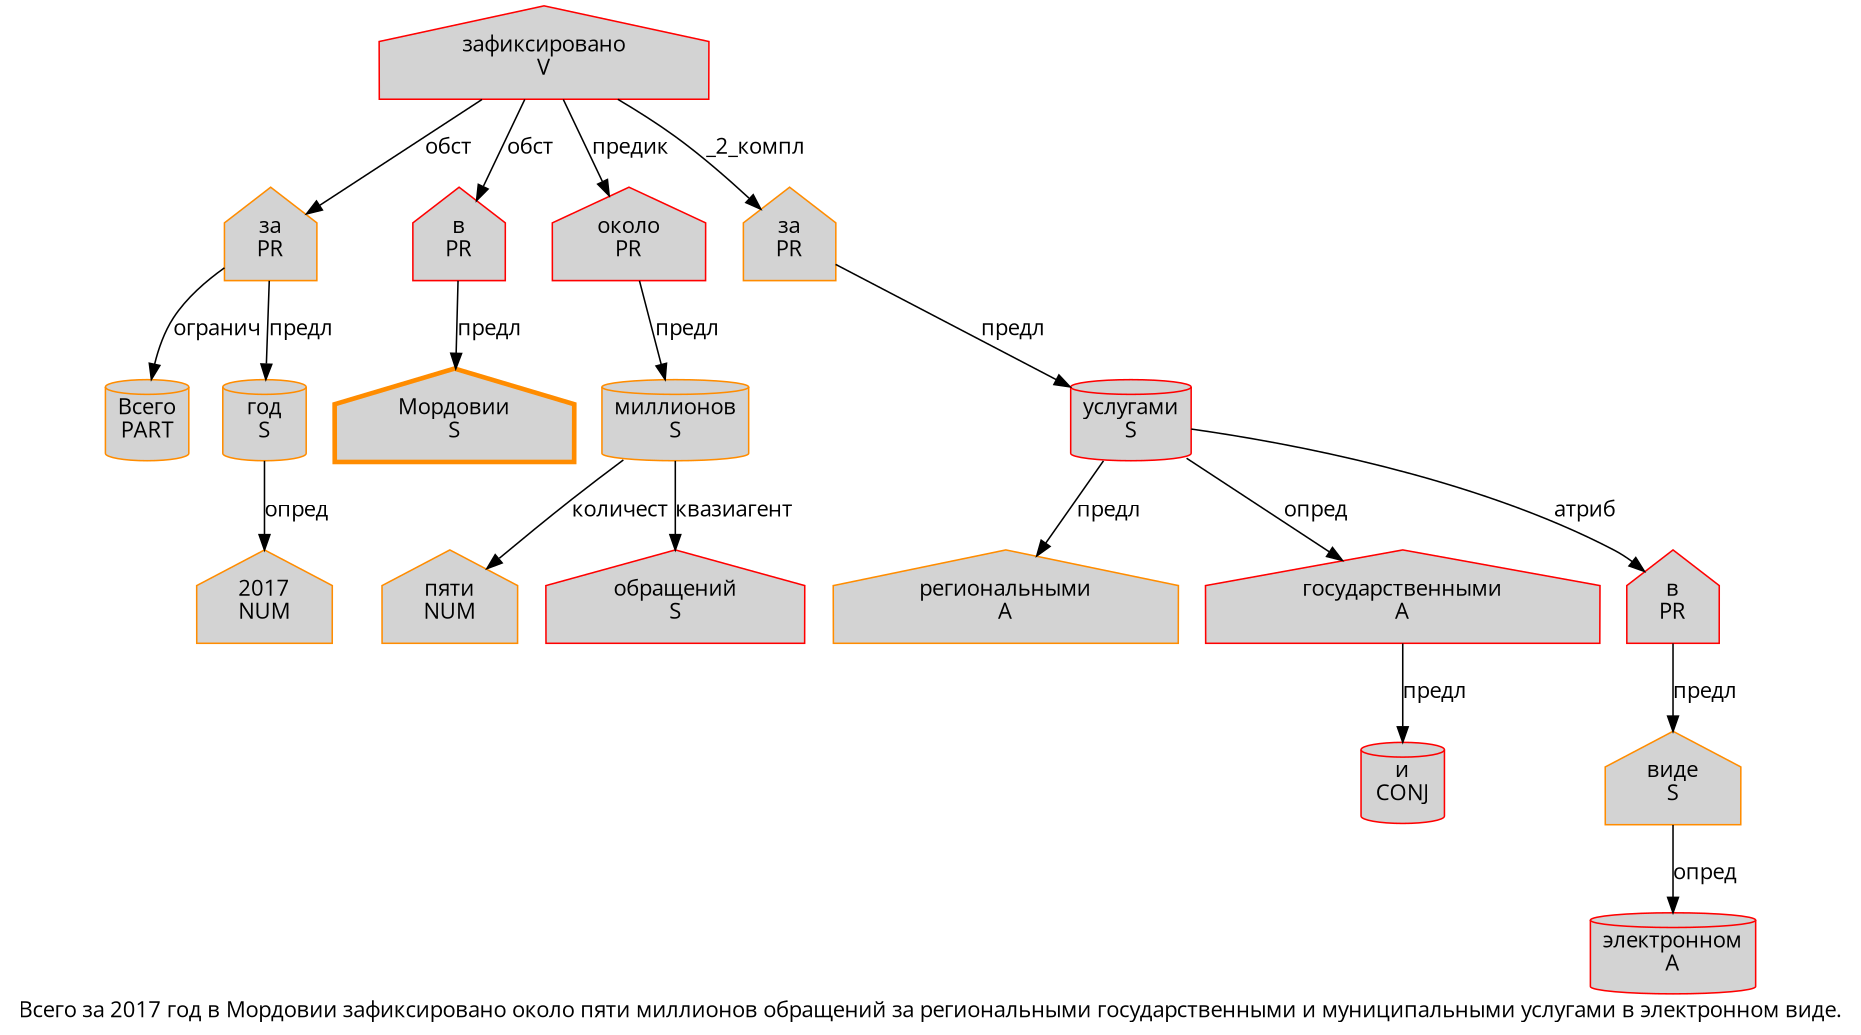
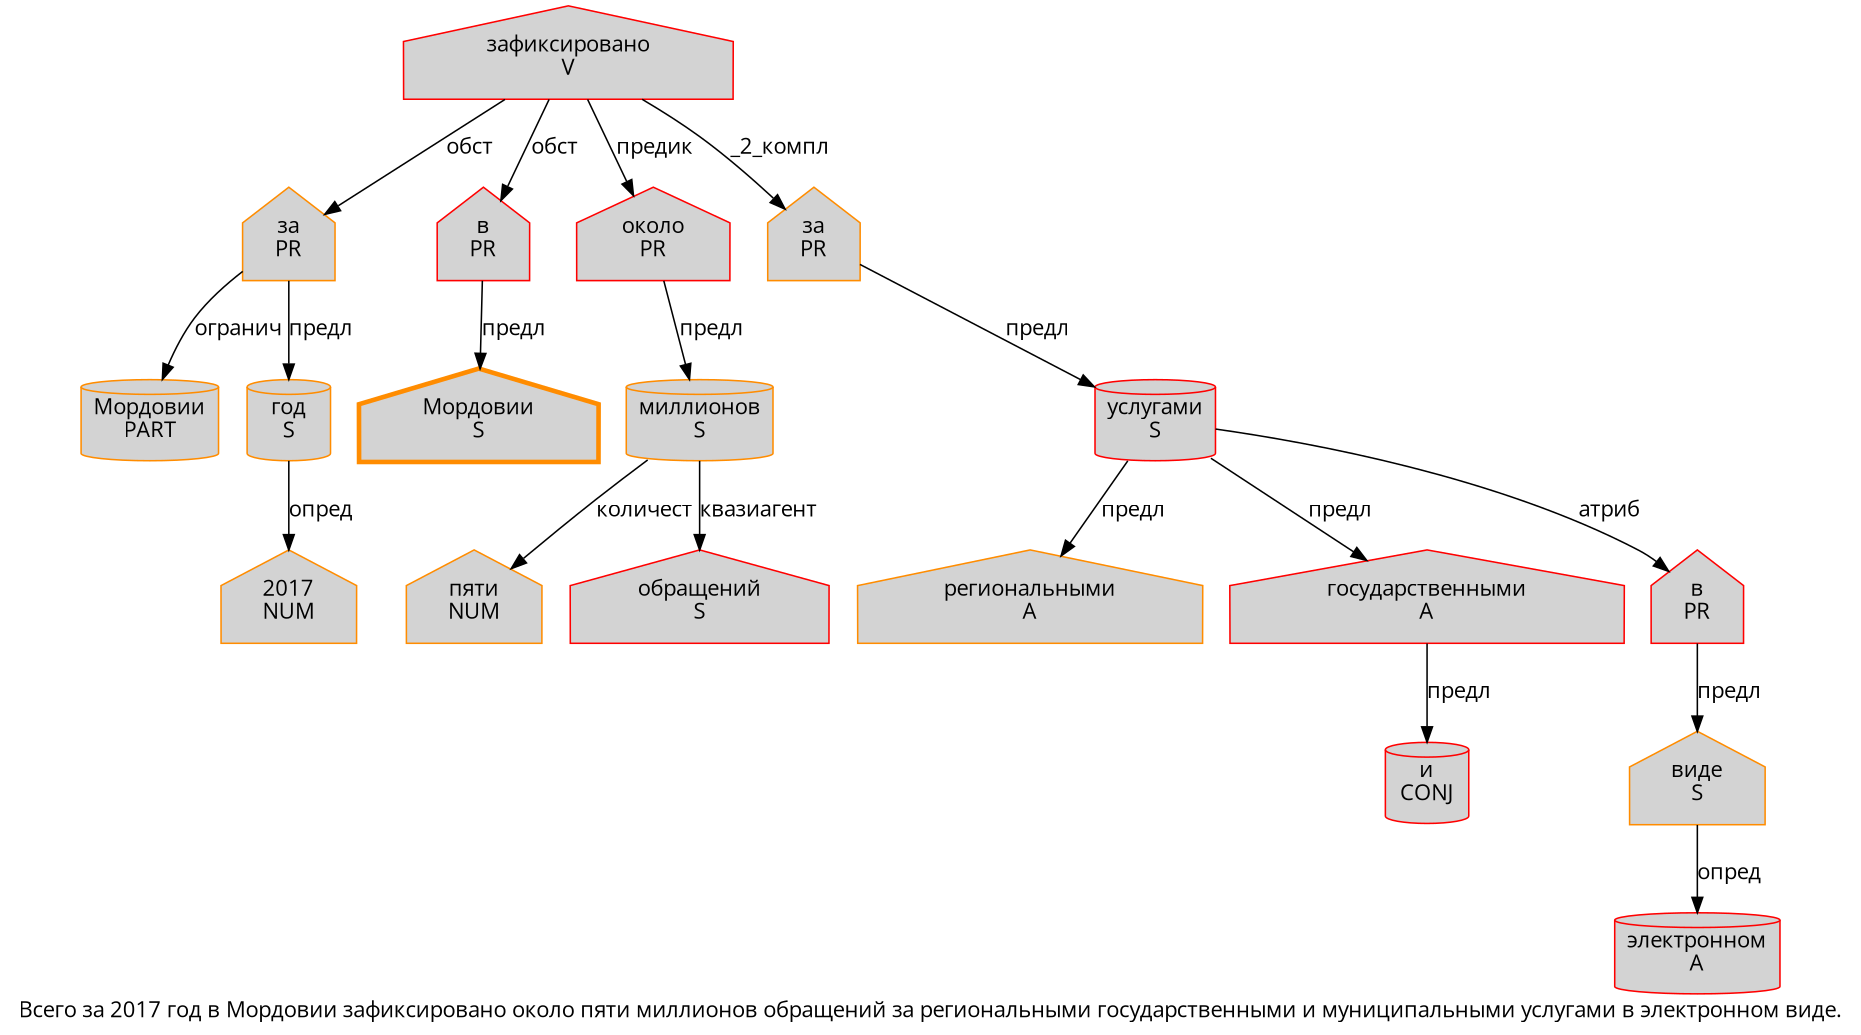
(147, 420) -> (150, 420)
(1316, 511) -> (1341, 511)
